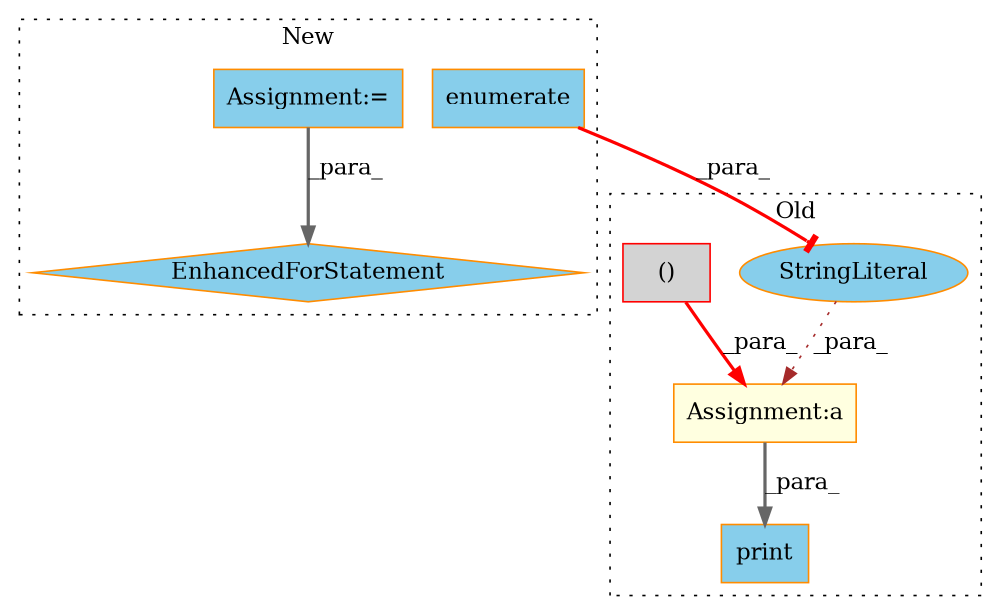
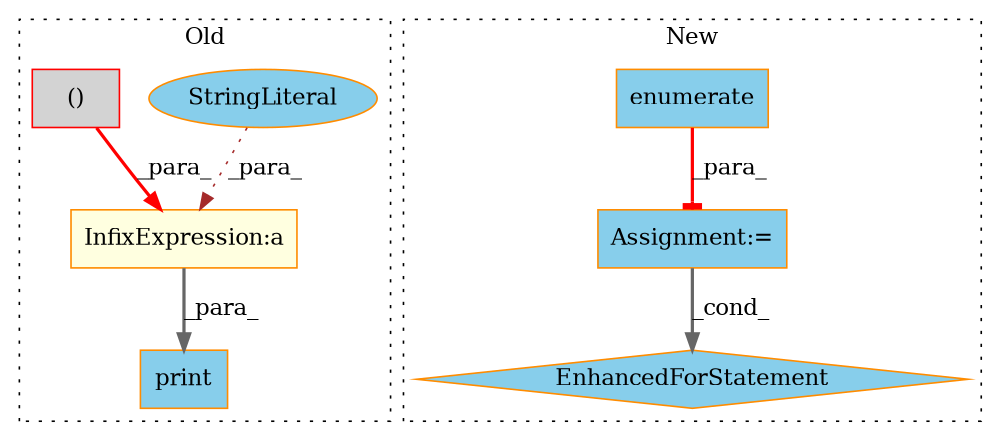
(345, 169) -> (731, 309)
(695, 179) -> (692, 165)
(765, 413) -> (184, 239)
